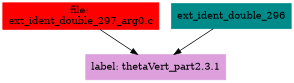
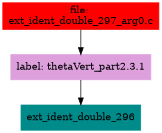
(197, 40) -> (81, 89)
